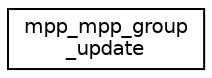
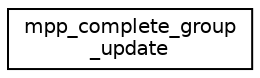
(106, 39) -> (130, 39)
